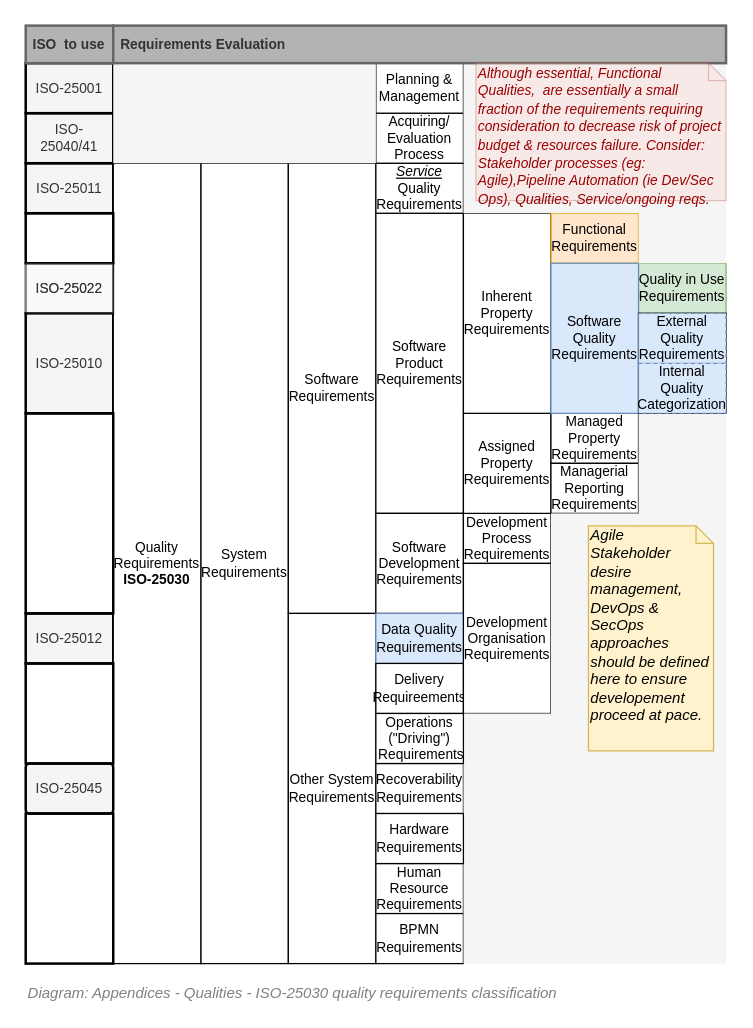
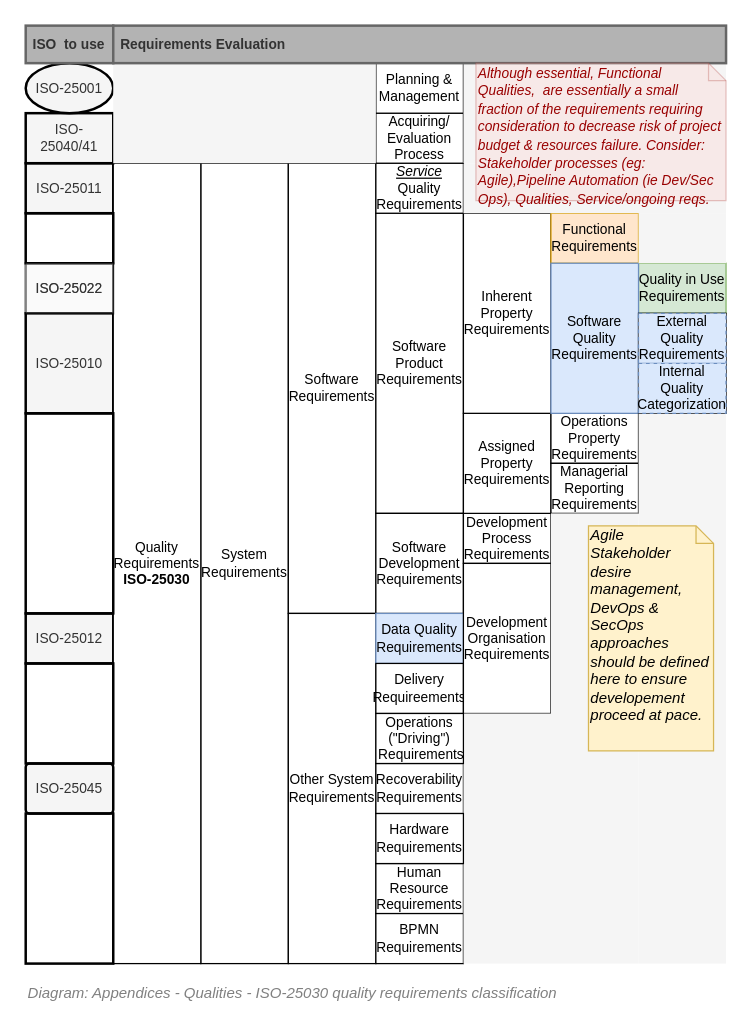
(69, 88) -> (69, 88)
(594, 438) -> (594, 438)
